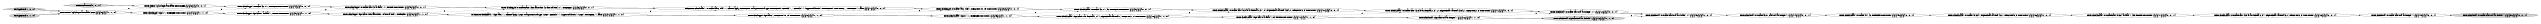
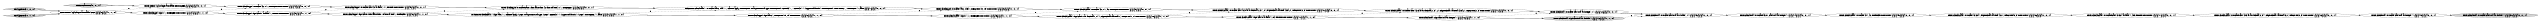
(24, 16) -> (24, 16)
